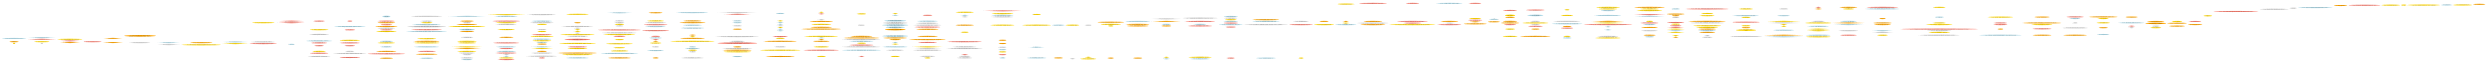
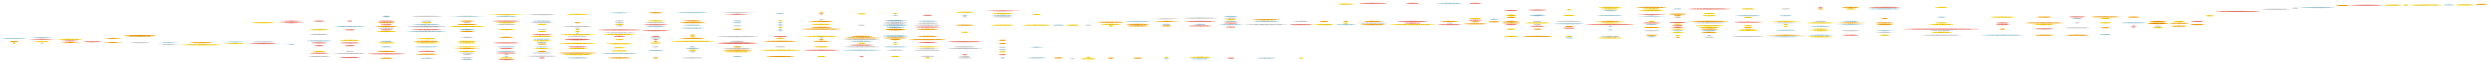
(1510, 21) -> (1511, 21)
